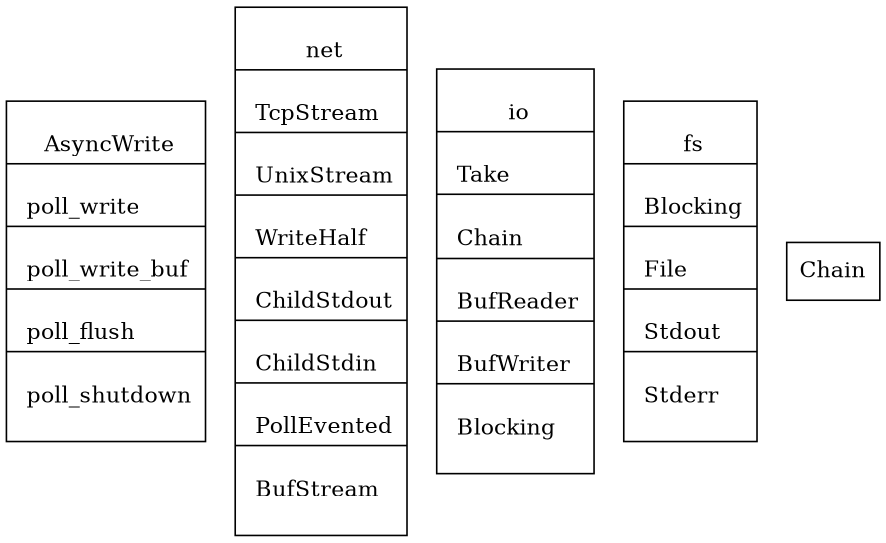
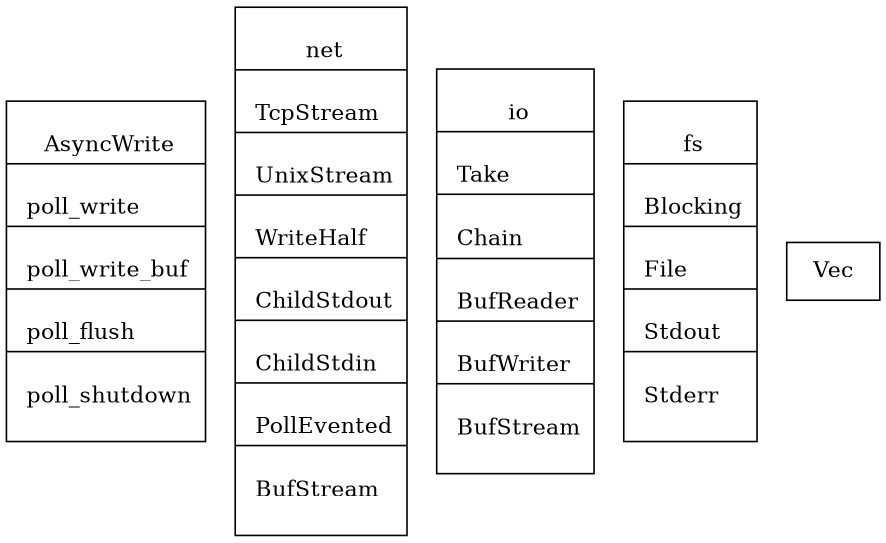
(833, 271) -> (833, 271)
(503, 428) -> (515, 428)
